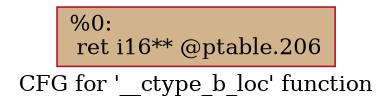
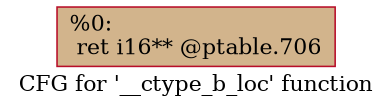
(196, 48) -> (196, 48)
